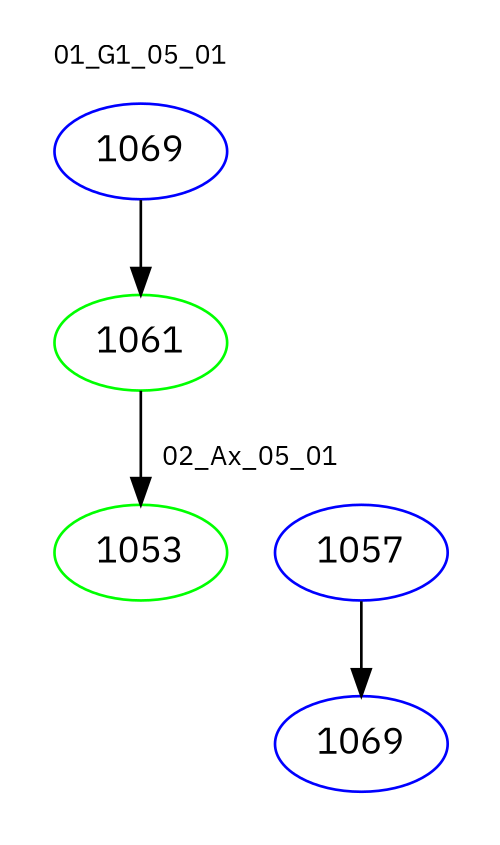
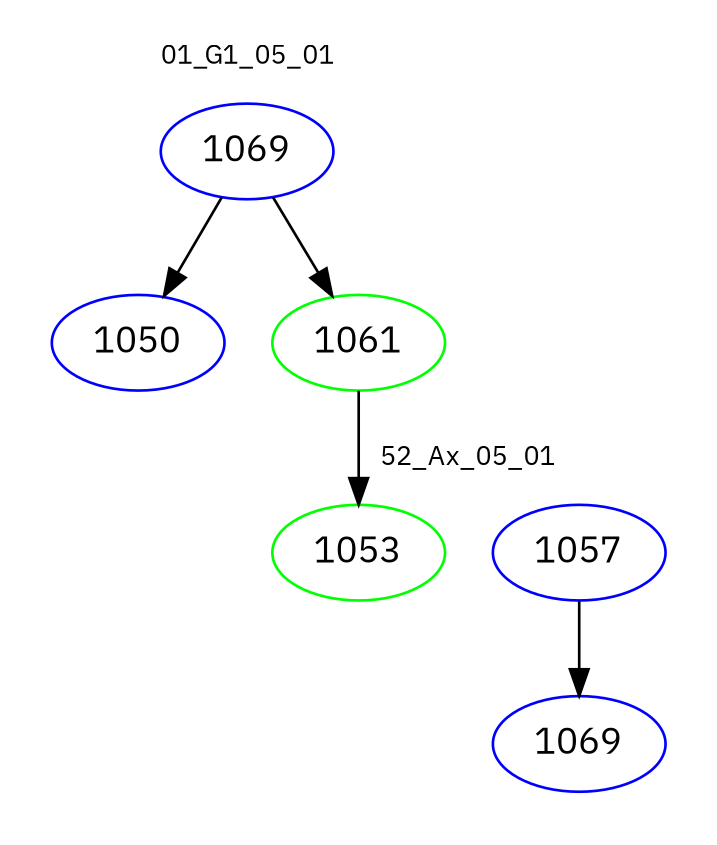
none -> (138, 343)
(251, 458) -> (469, 458)
